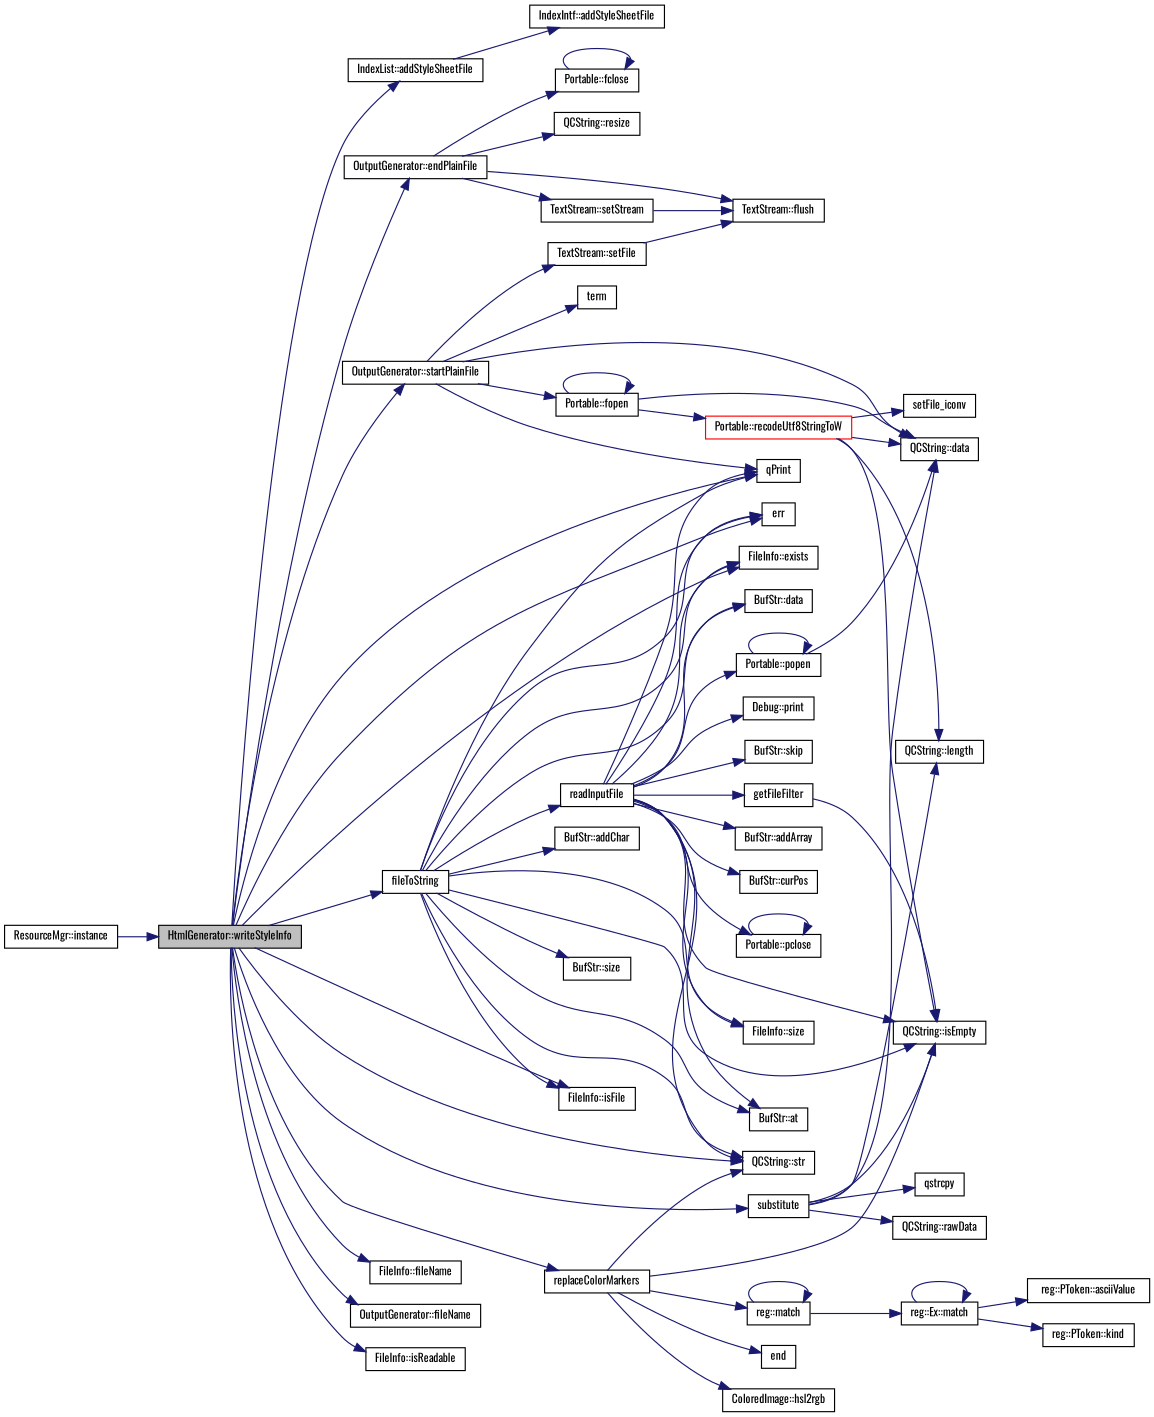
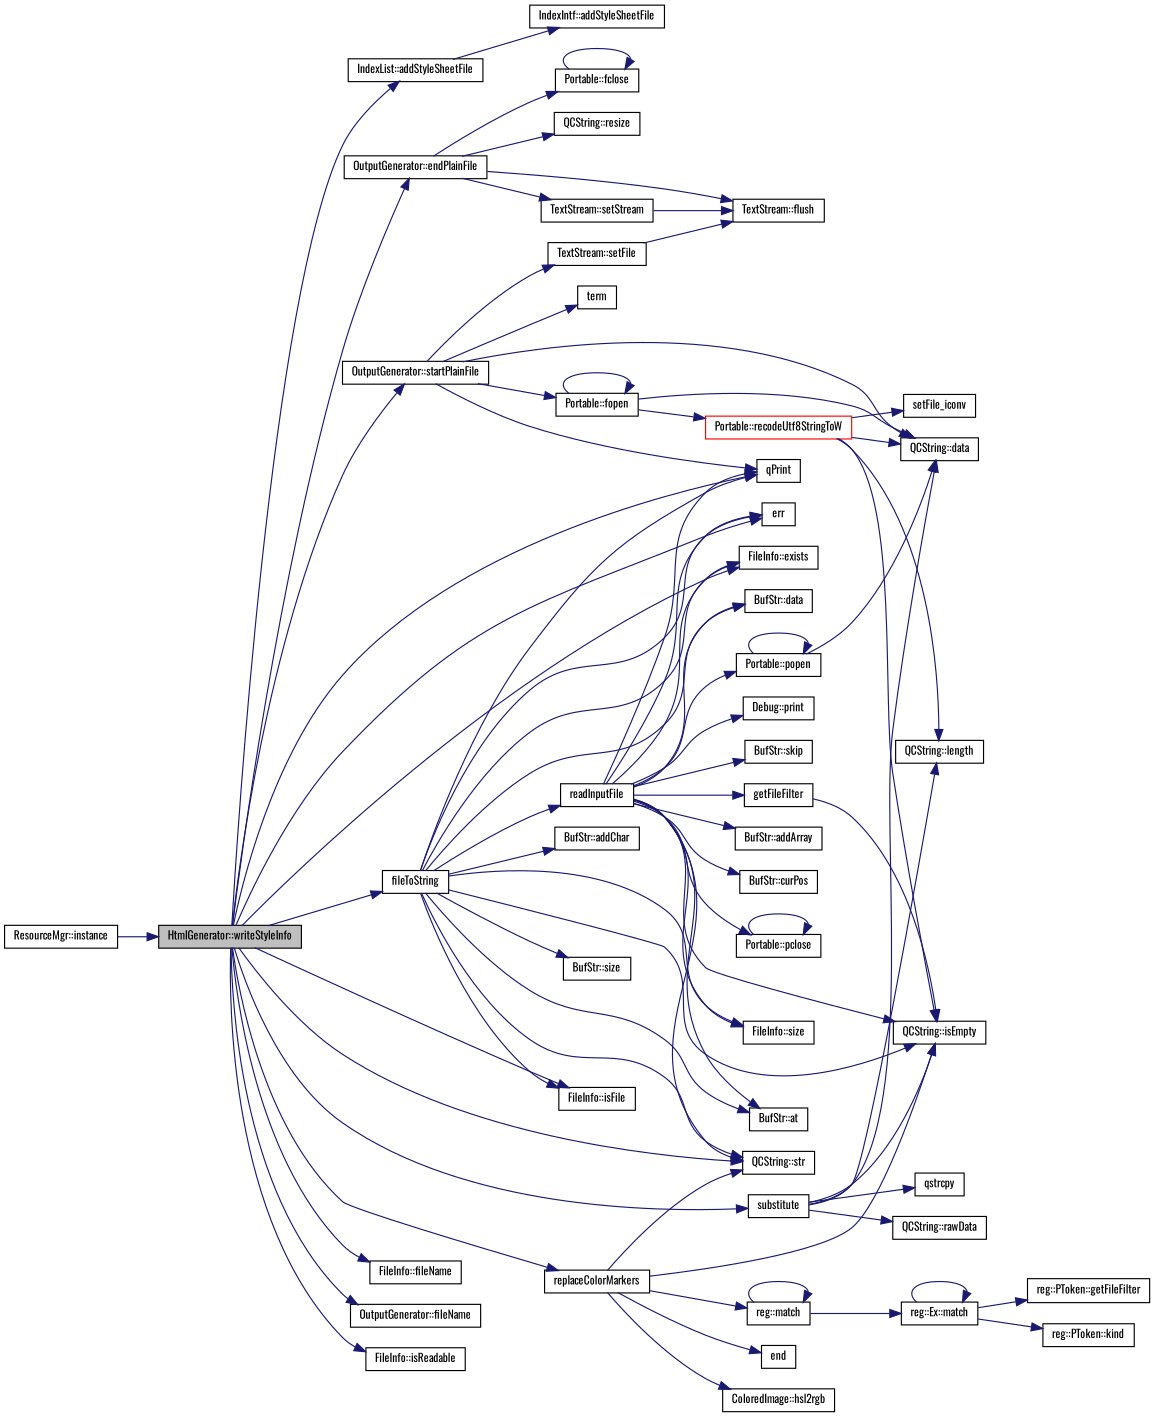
(1089, 1291) -> (1089, 1291)
